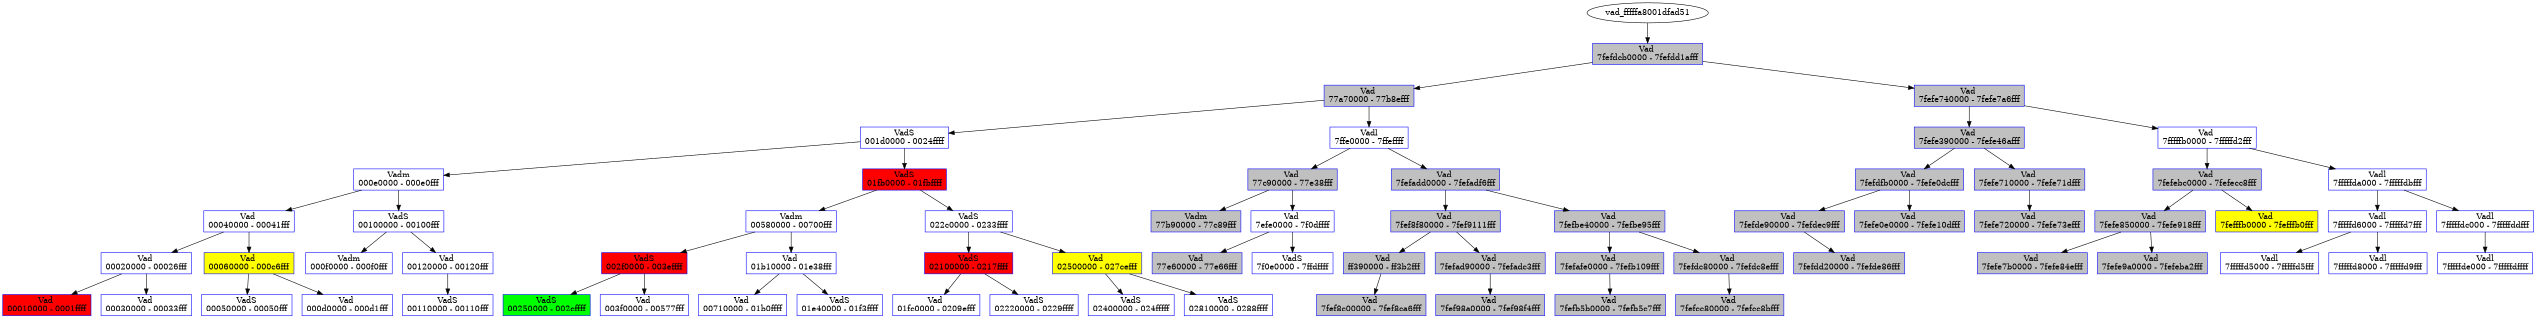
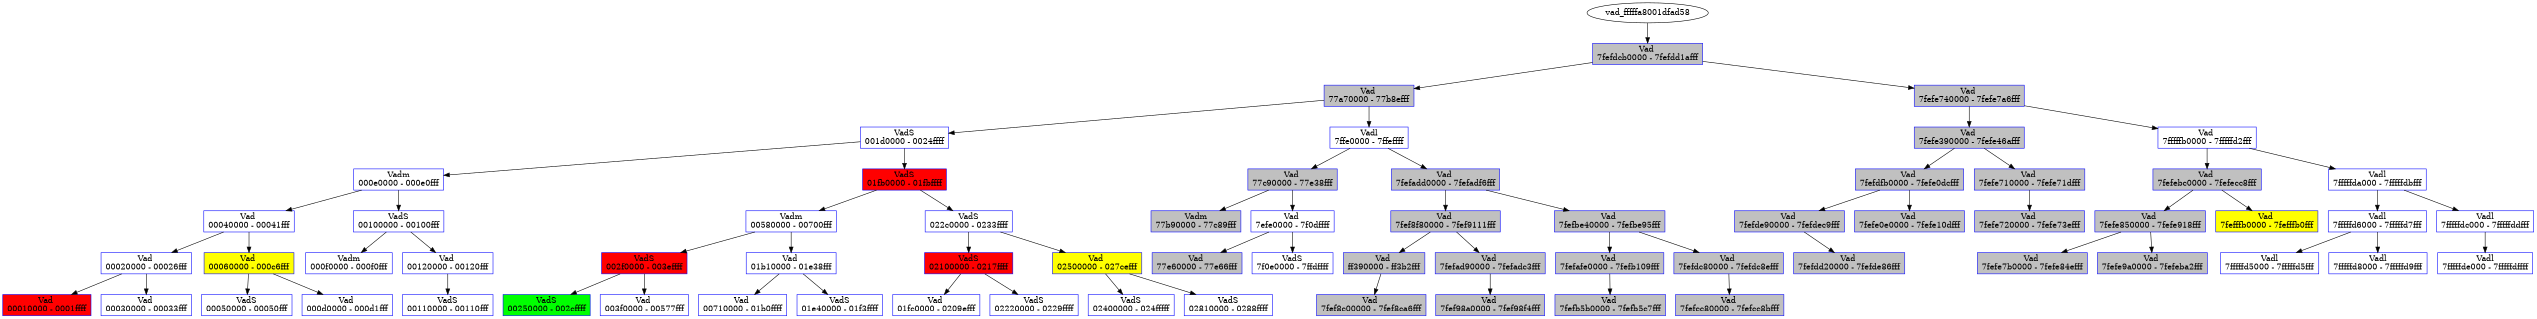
(1648, 13) -> (1648, 13)
